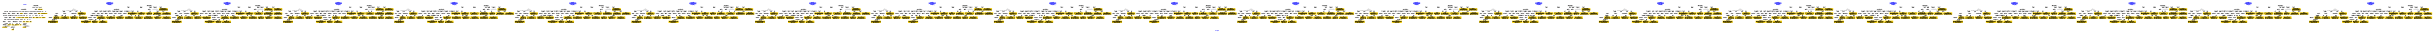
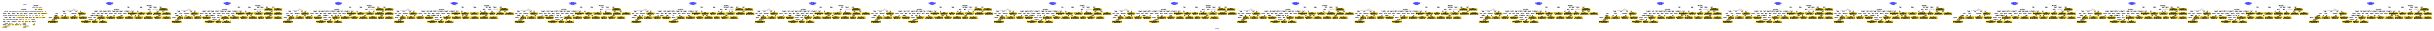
(13, 26) -> (27, 19)
